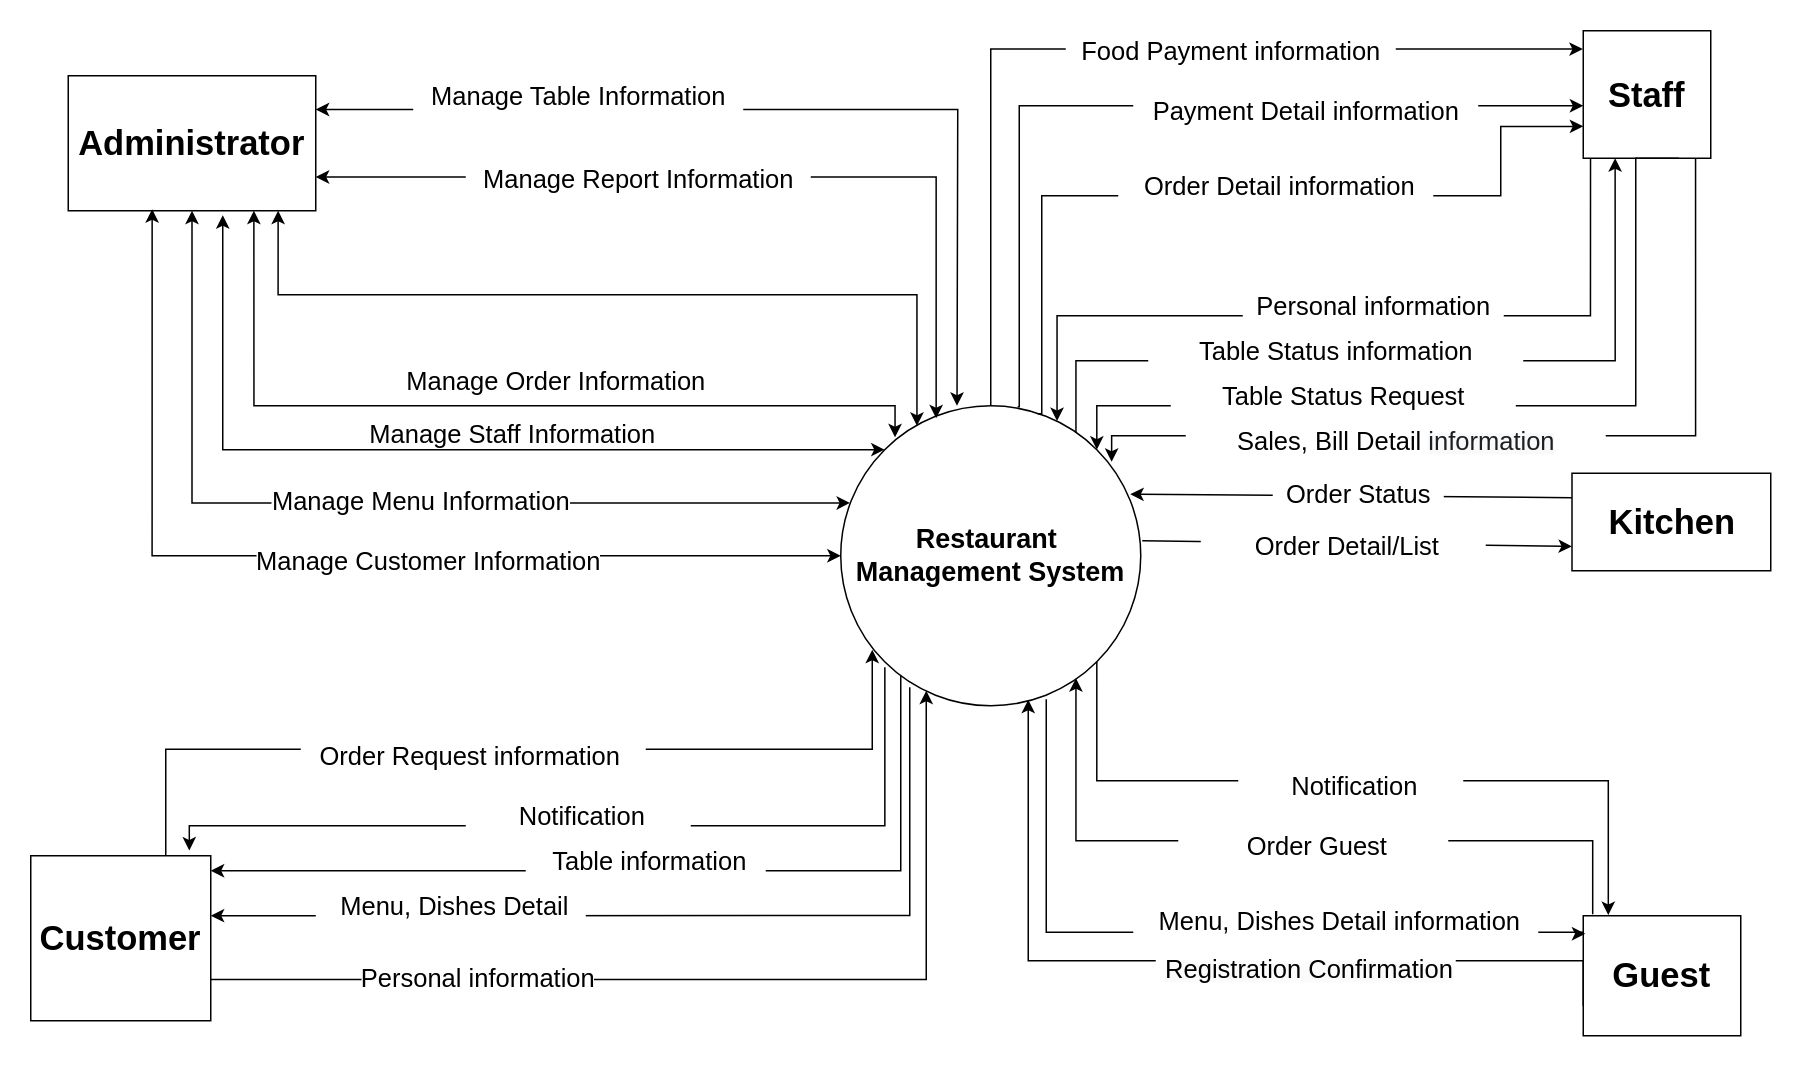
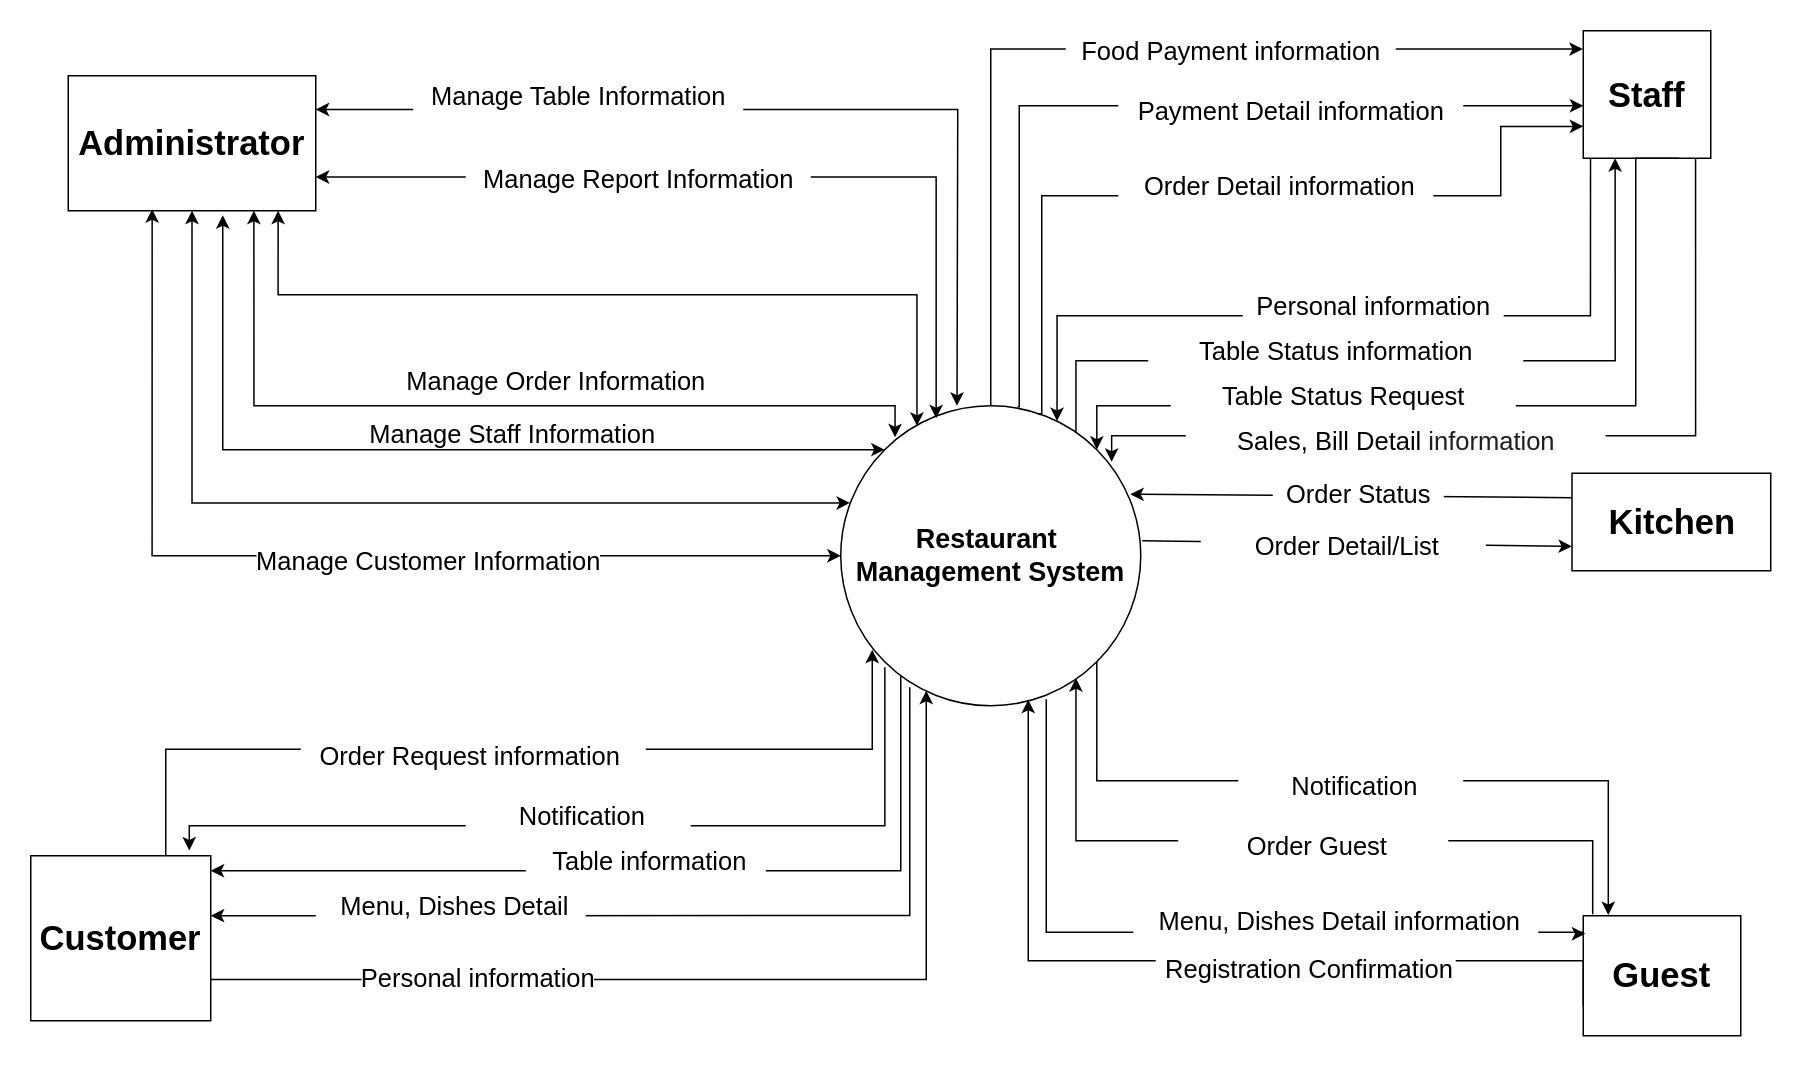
(1306, 113) -> (1291, 113)
(421, 503) -> none
